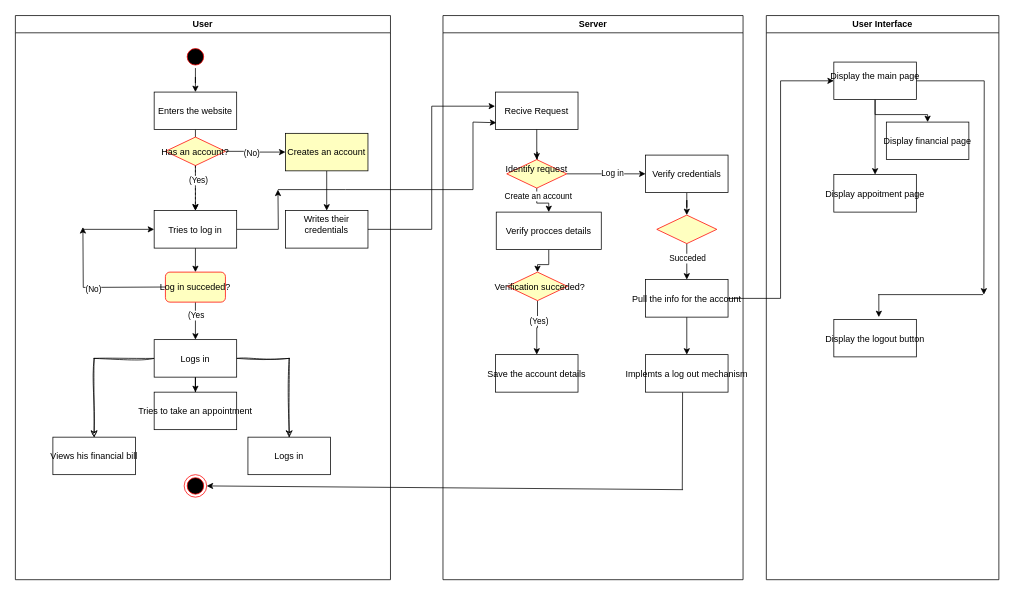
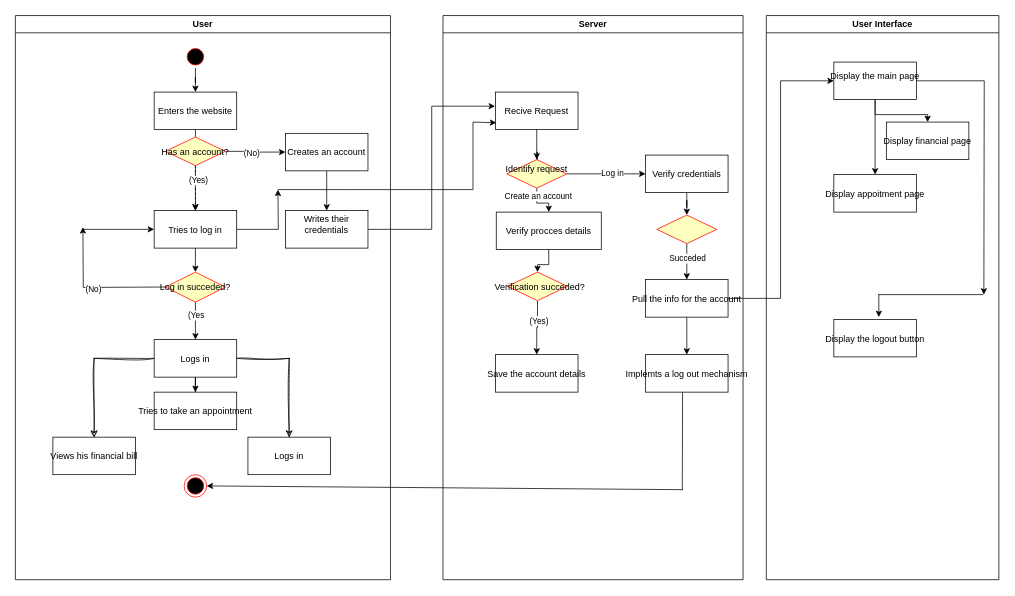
(327, 152) -> (327, 152)
(195, 287) -> (195, 287)
